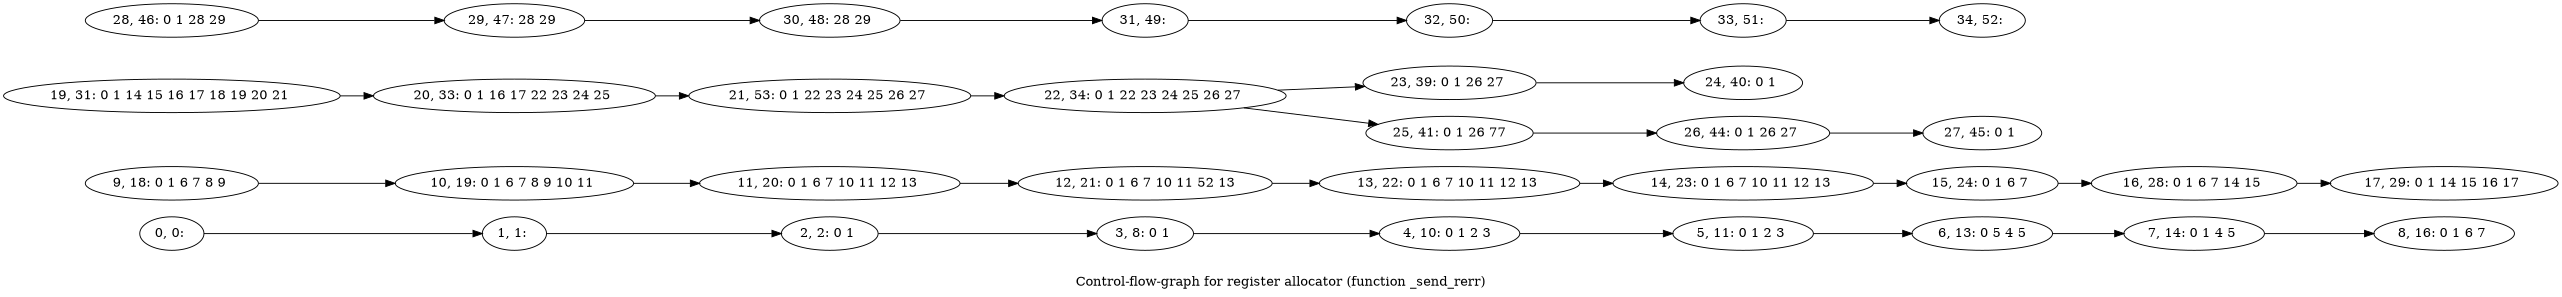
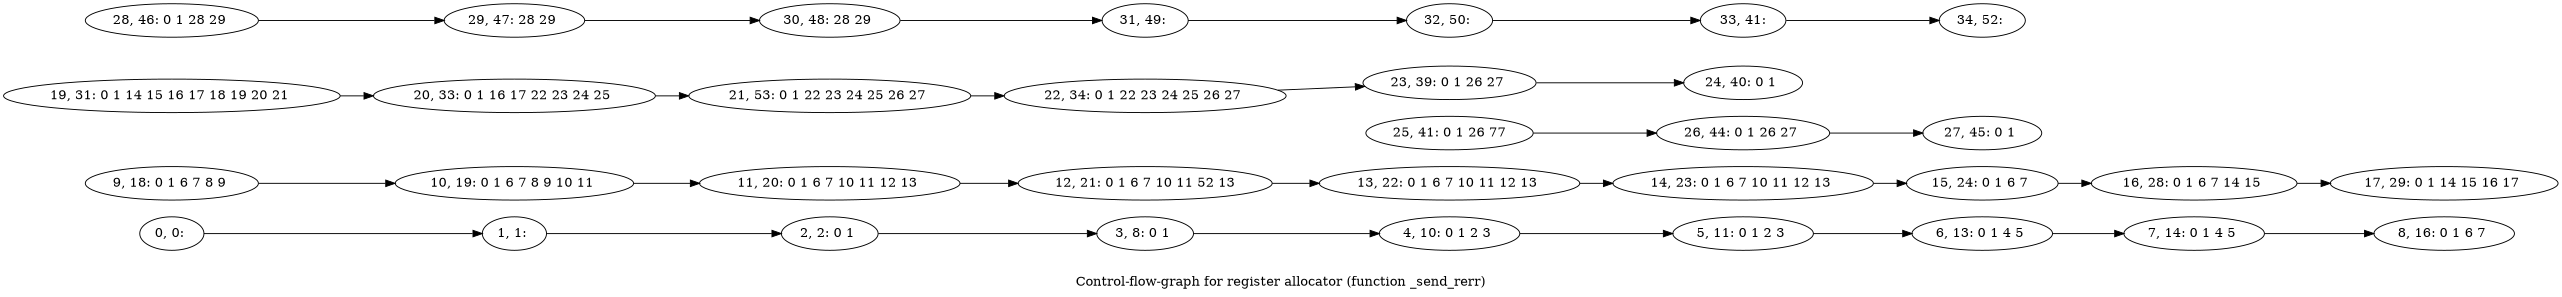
(1743, 20) -> (1743, 20)
(1306, 116) -> none
(1982, 234) -> (1982, 234)
